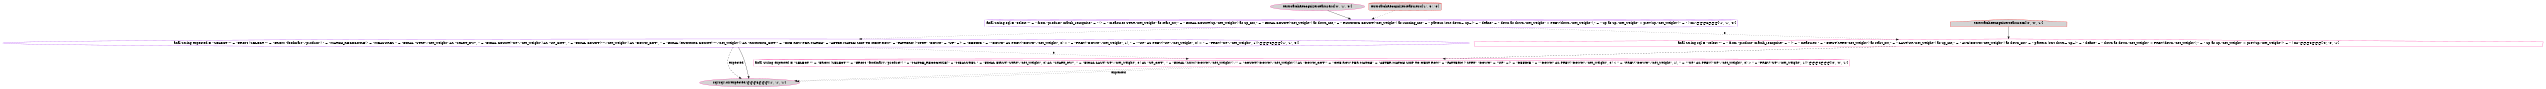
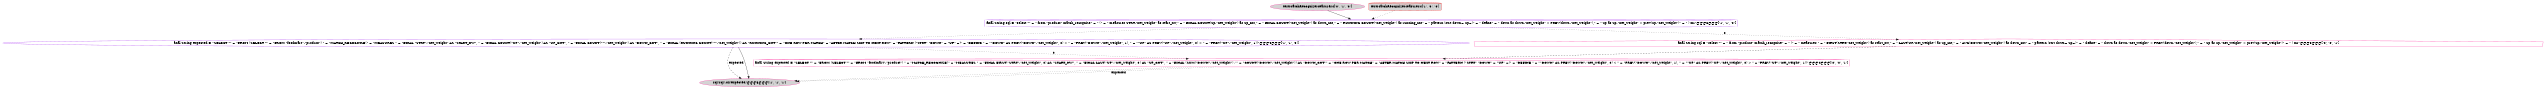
(2009, 23) -> none
